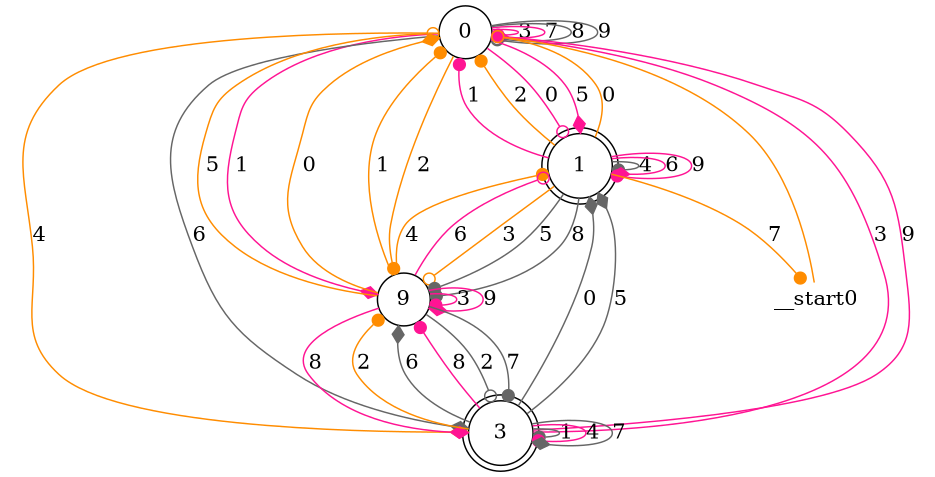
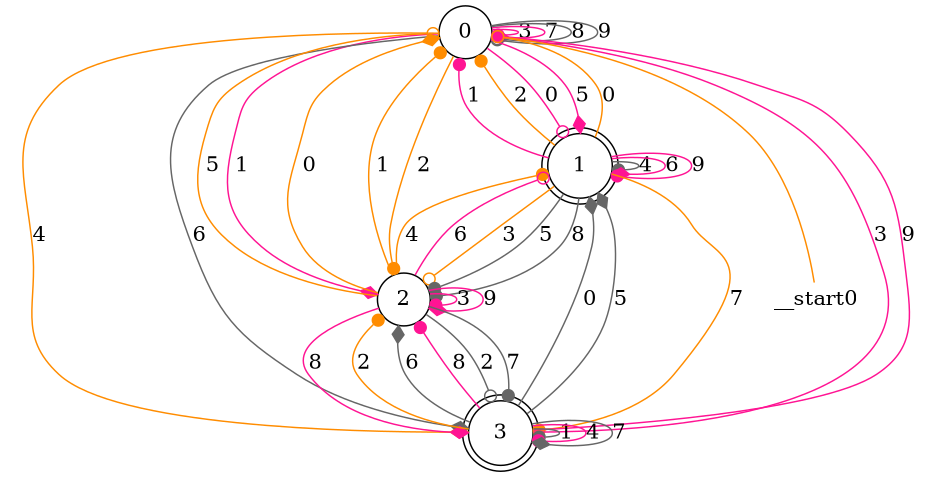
(712, 209) -> (713, 320)
(404, 299) -> (404, 299)
